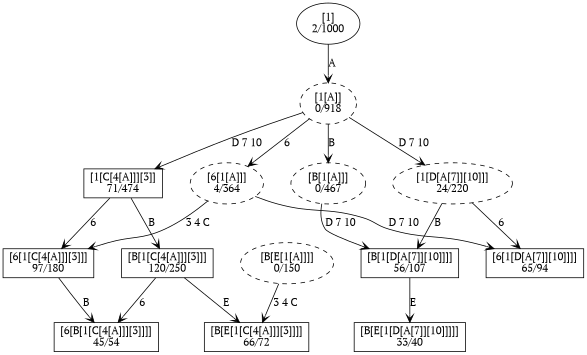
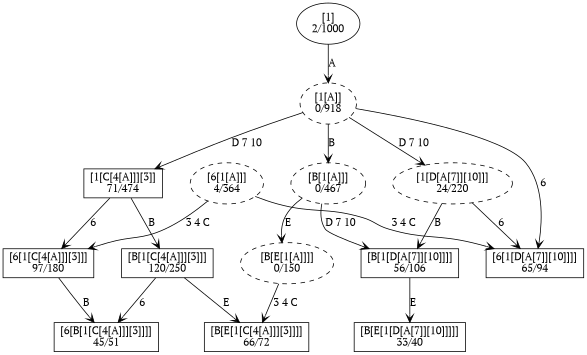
(282, 140) -> (483, 139)
none -> (287, 214)
(405, 223) -> (405, 223)
(410, 263) -> (410, 263)
(106, 337) -> (106, 337)
